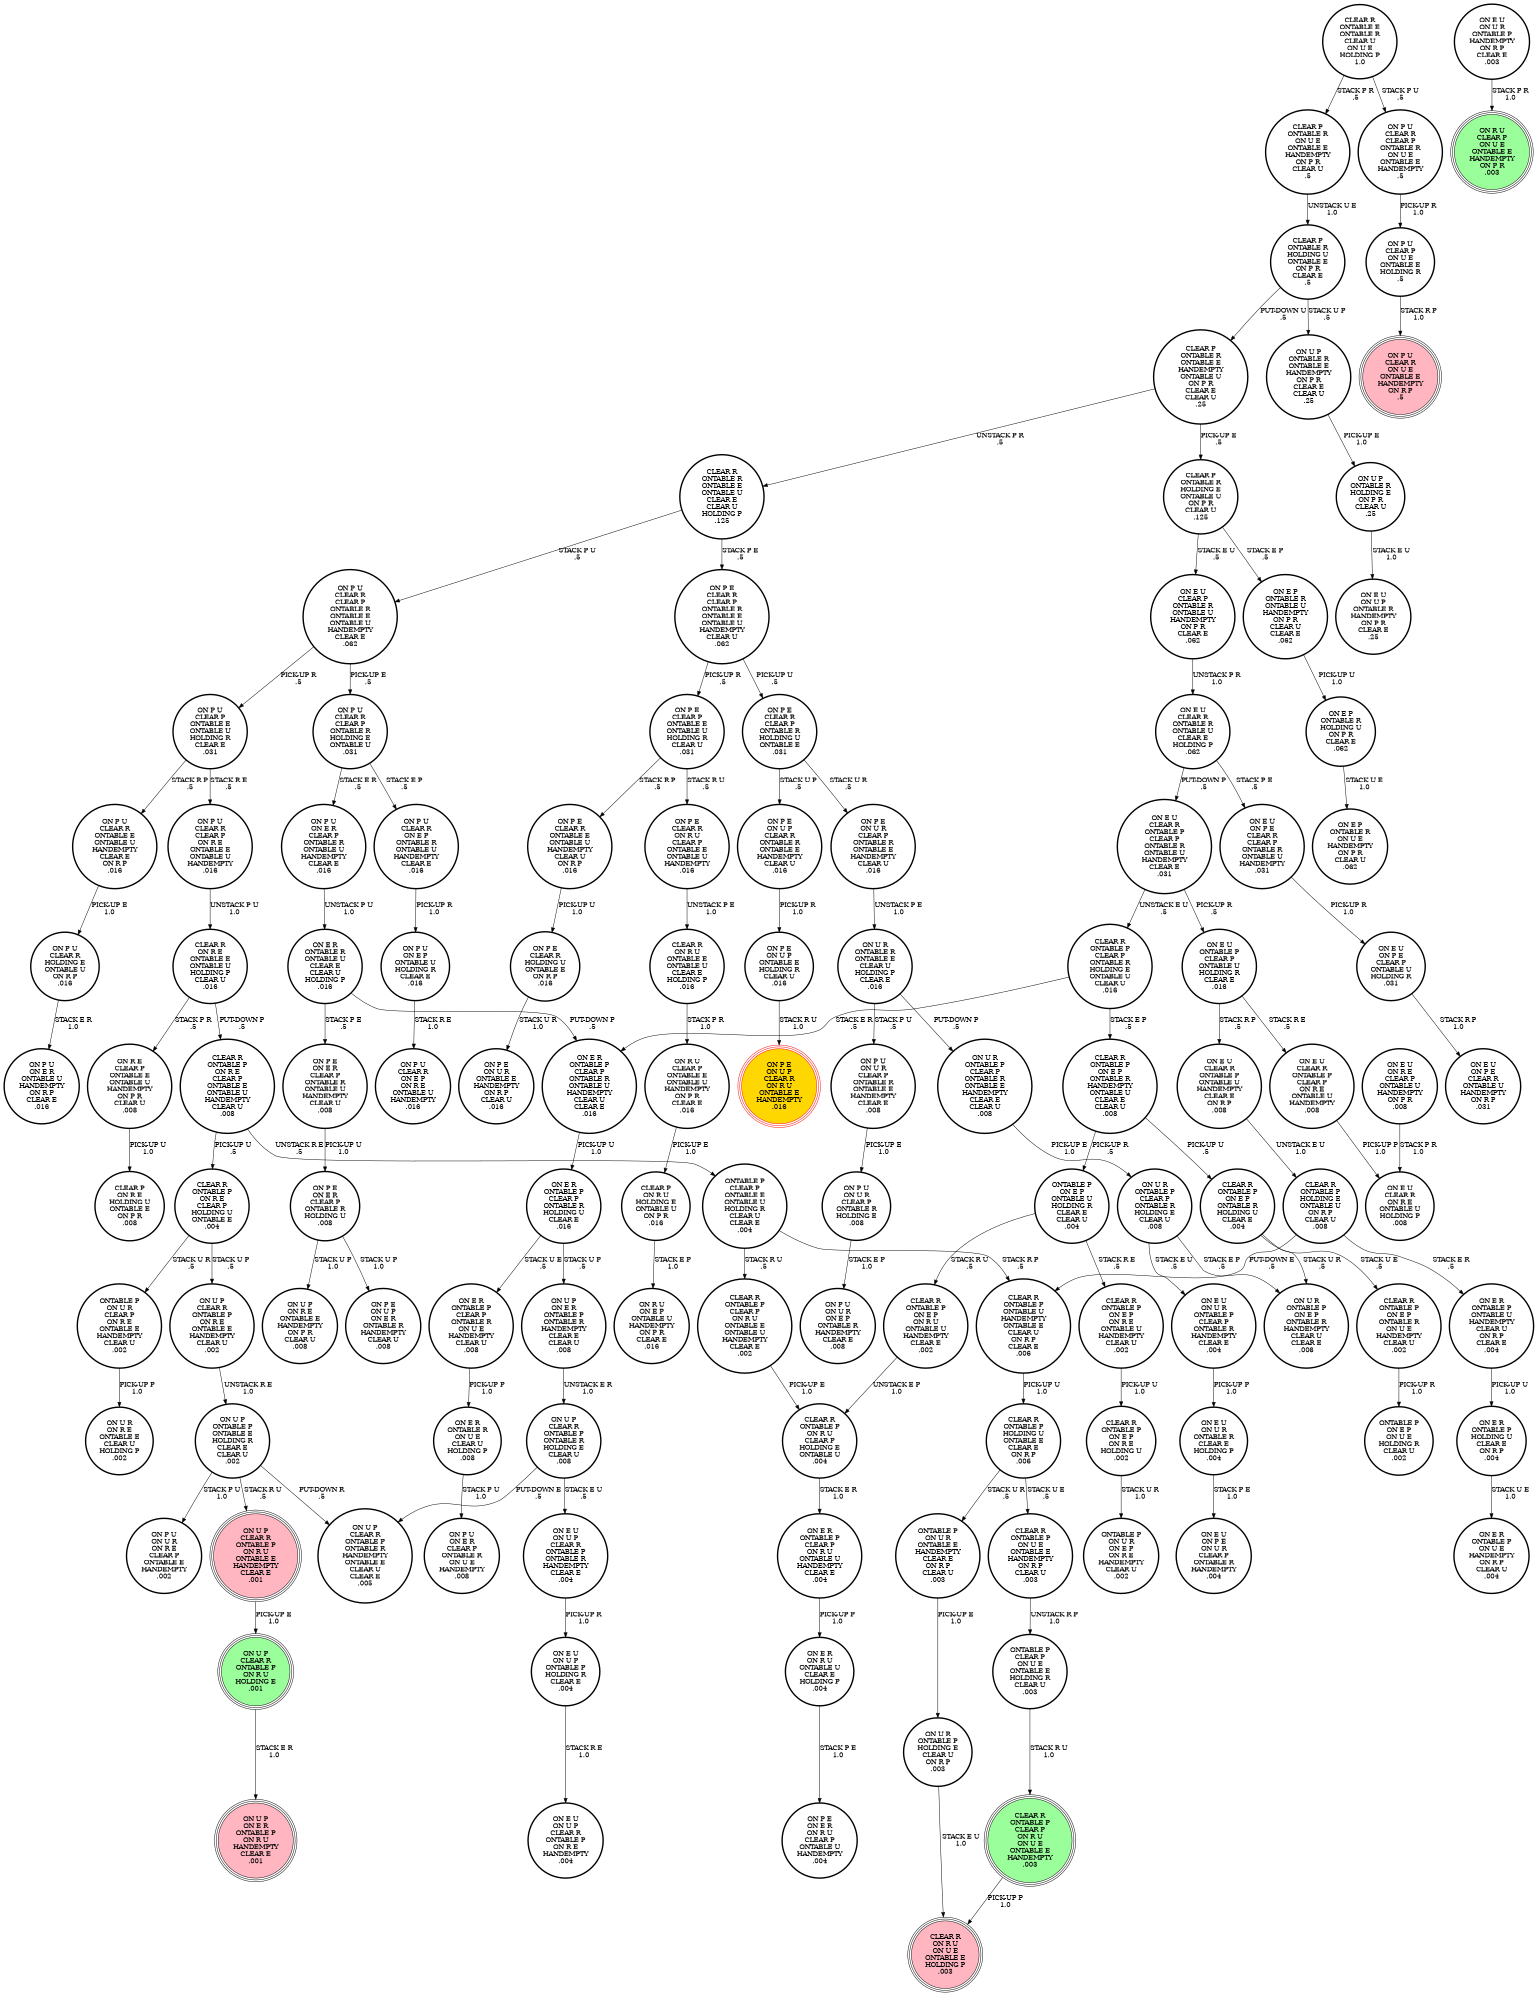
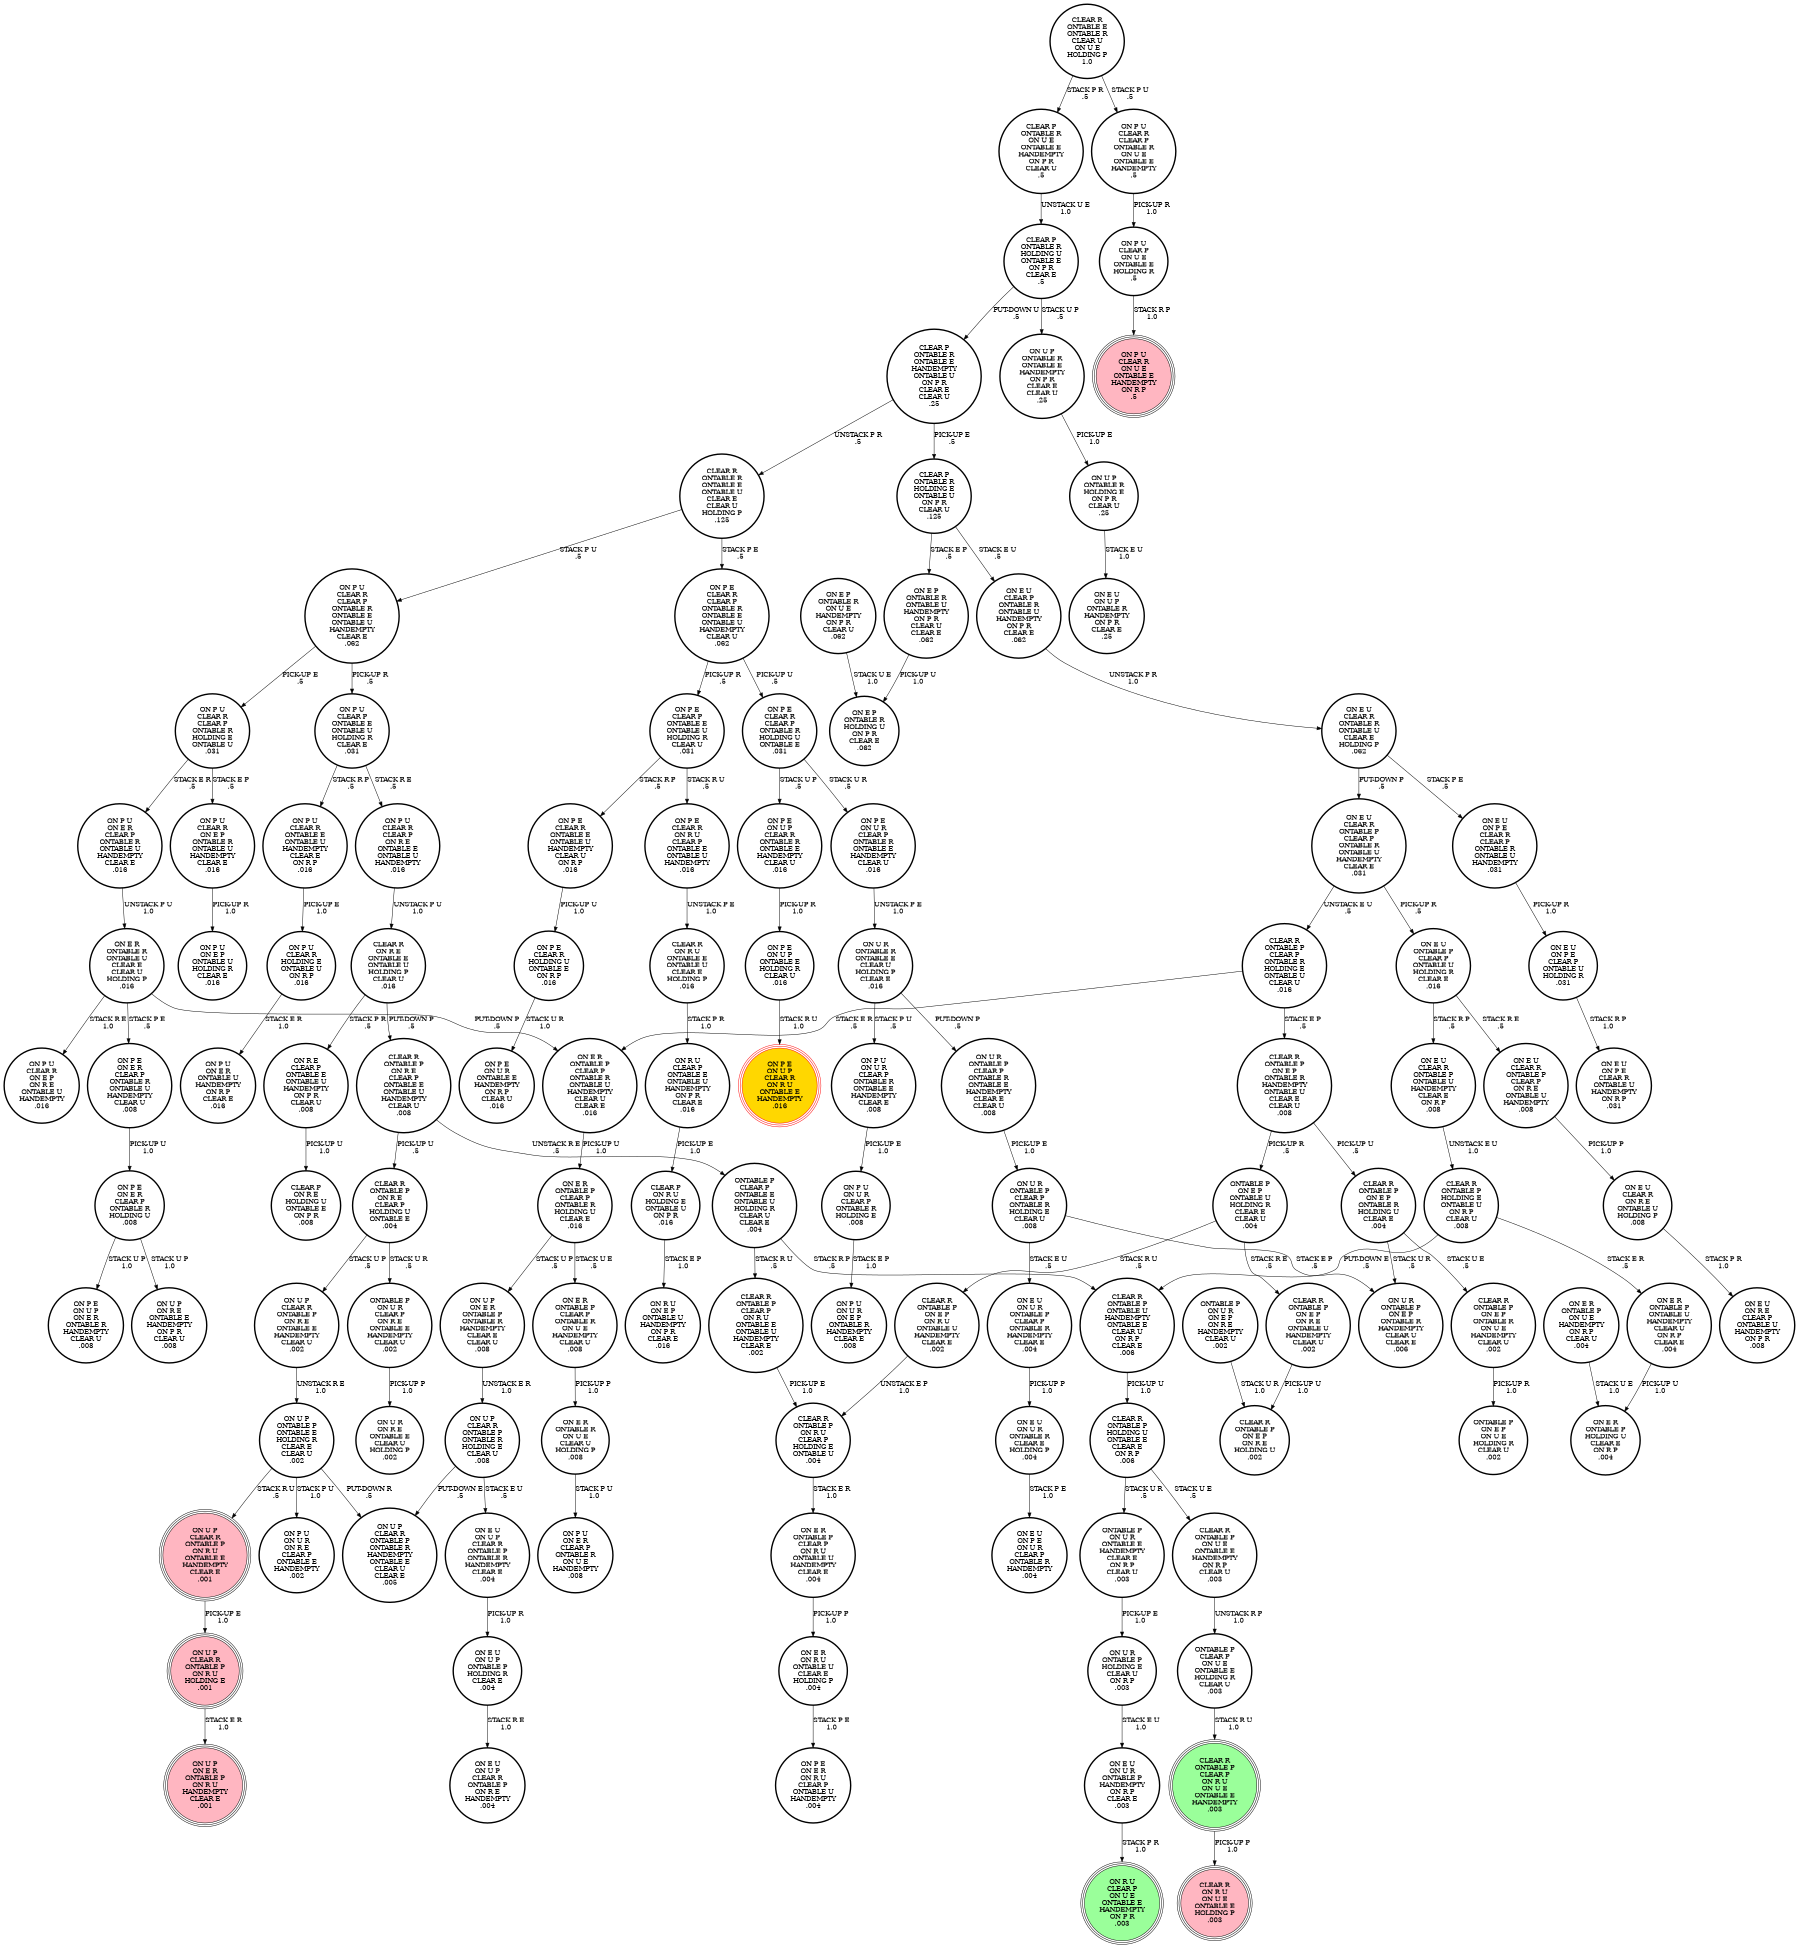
(1345, 785) -> (851, 673)
(414, 1022) -> (85, 1023)
(1400, 1145) -> (1697, 1260)
(1121, 1495) -> (1237, 1382)
(1491, 1495) -> (1593, 1382)
(256, 1672) -> (205, 1671)
(941, 1849) -> (1122, 1724)
